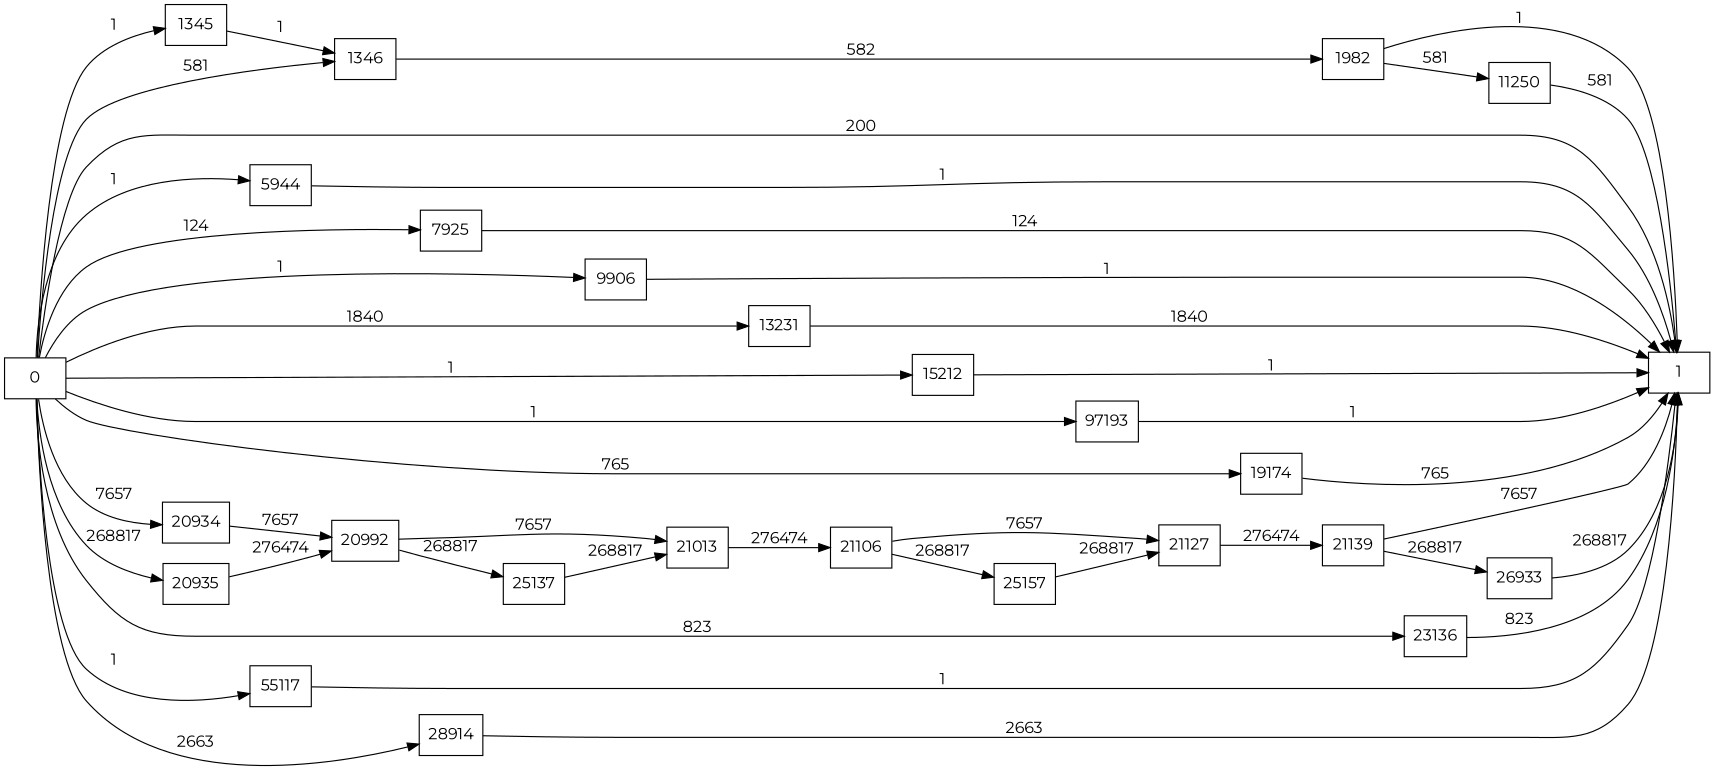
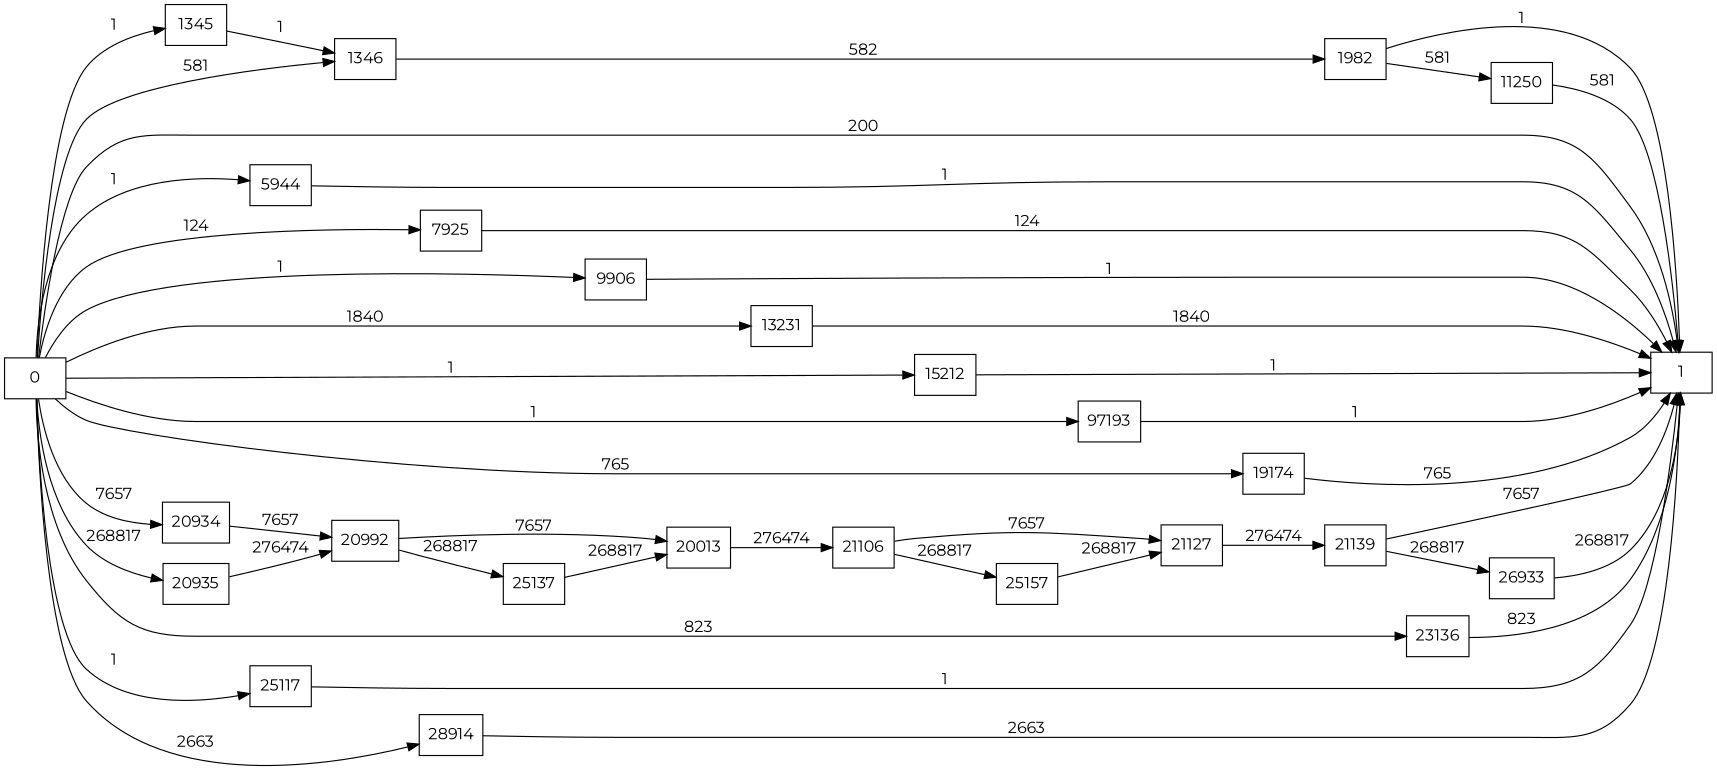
(698, 548) -> (699, 548)
(281, 686) -> (281, 686)
